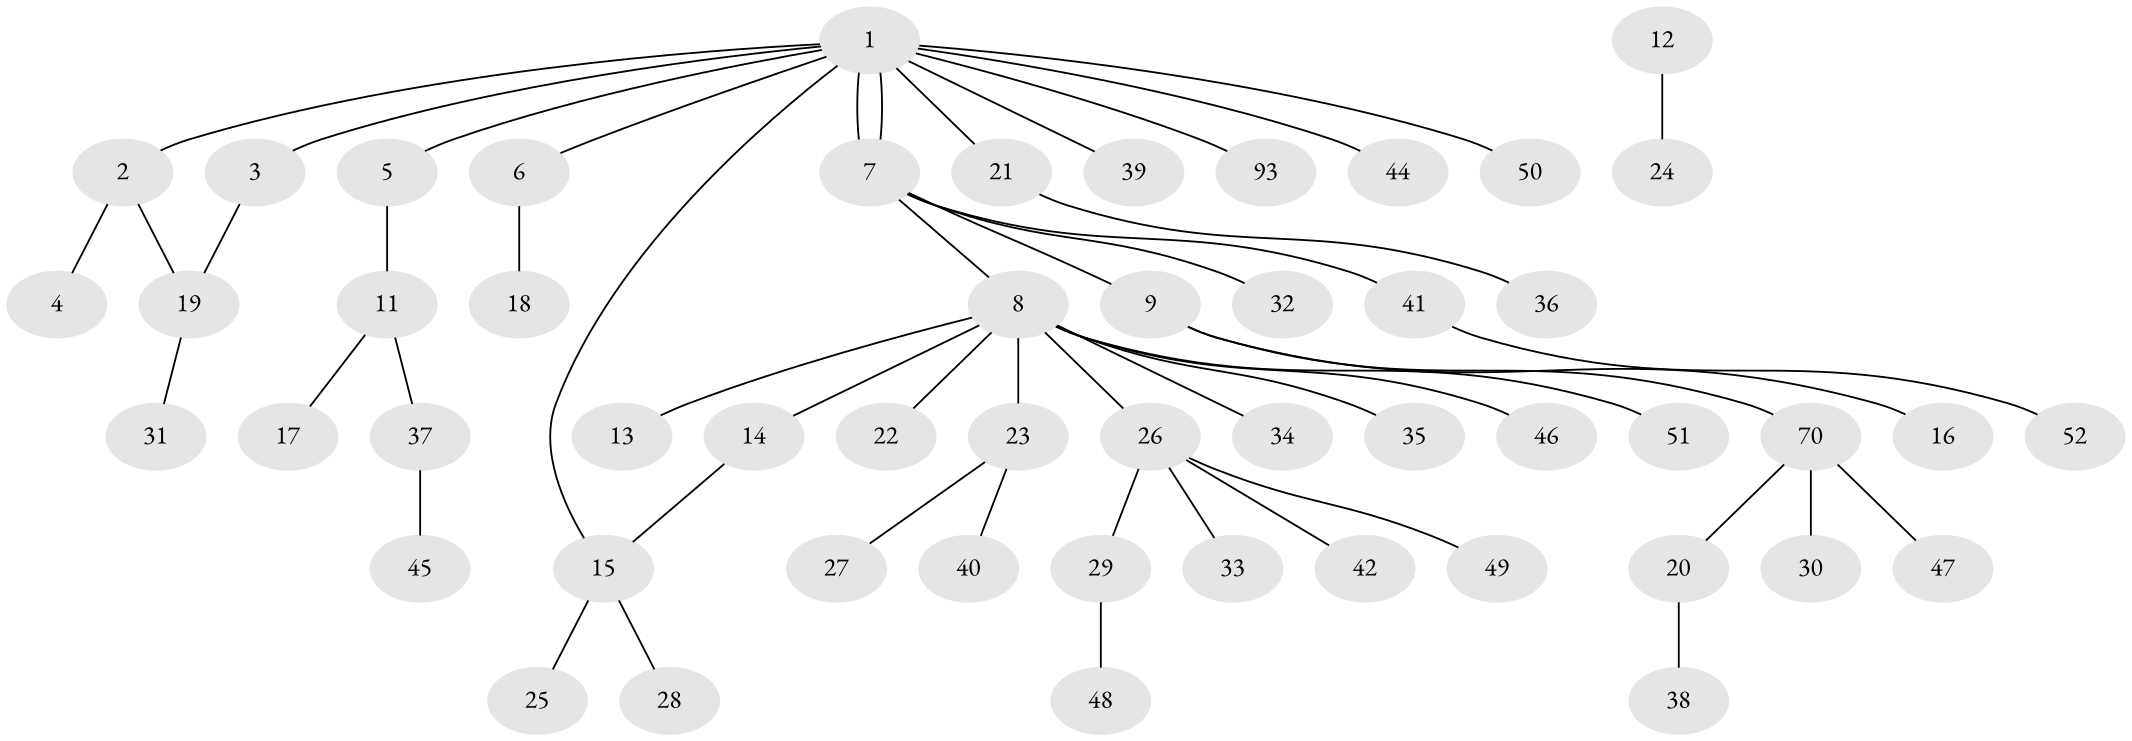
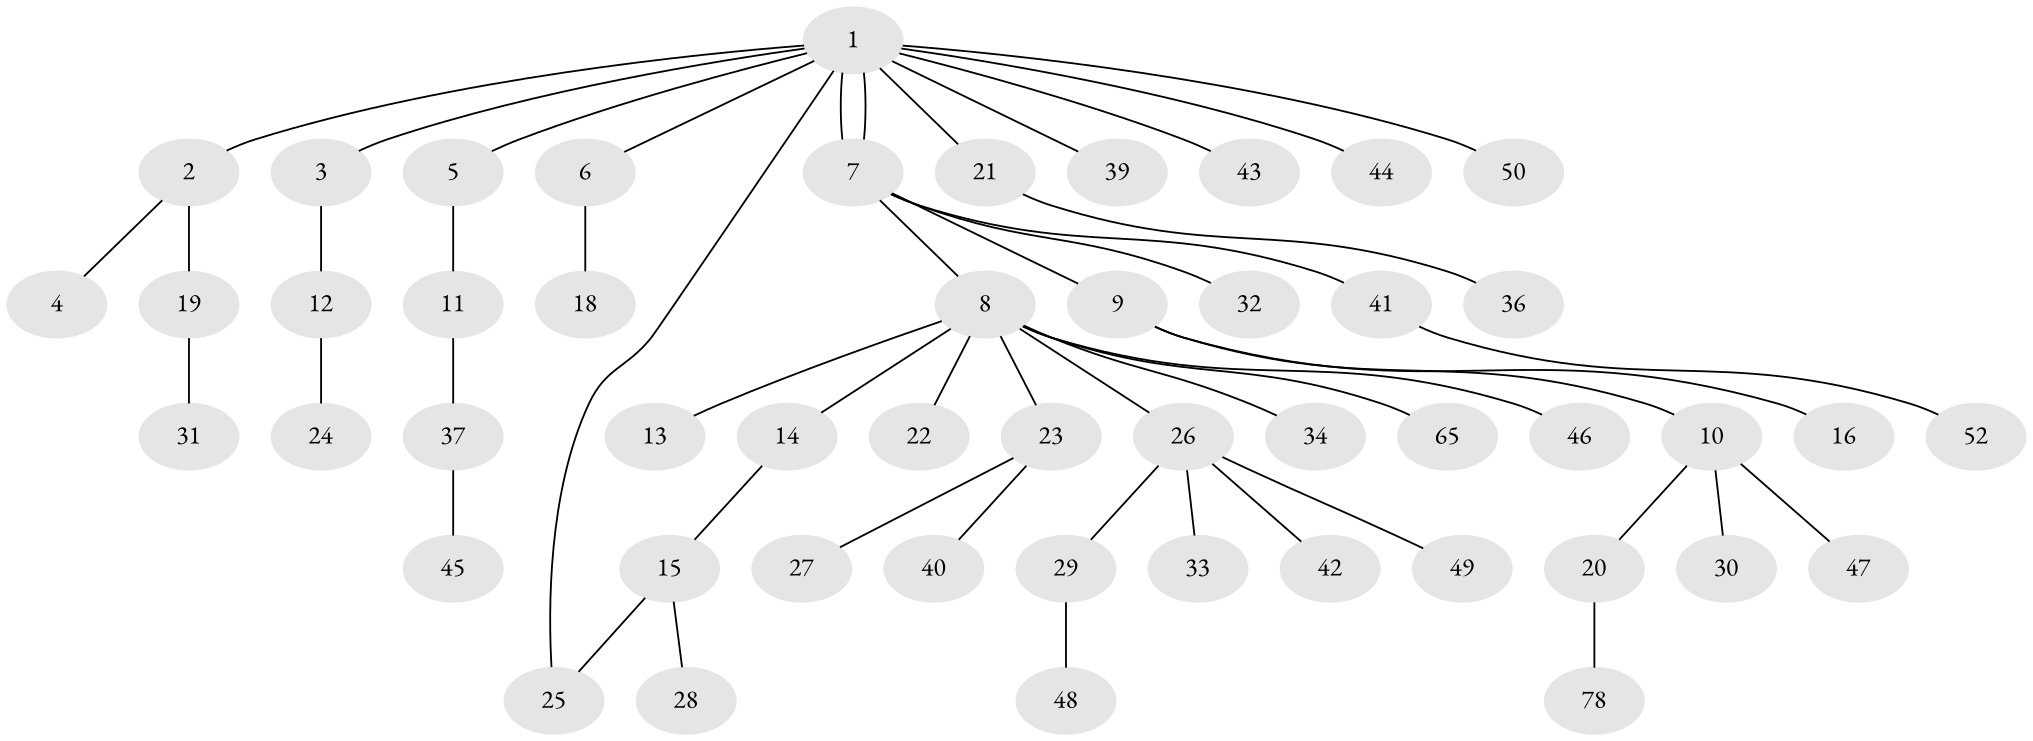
(1266, 172) -> (1249, 172)
(222, 239) -> (321, 239)
(630, 272) -> (639, 351)
(288, 437) -> none
(1415, 437) -> (1448, 437)
(1679, 437) -> none
(1811, 437) -> (1712, 437)
(1679, 701) -> (1594, 701)
